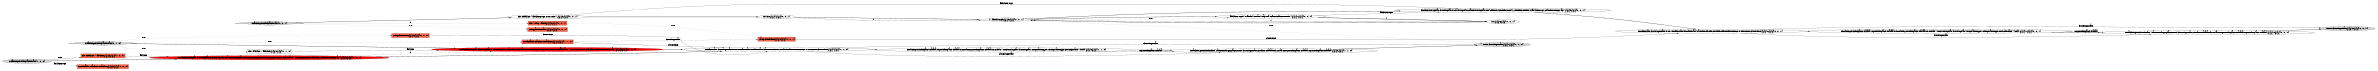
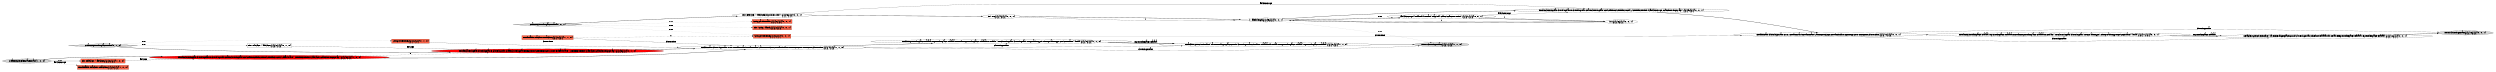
(410, 22) -> (671, 25)
(664, 26) -> (659, 30)
(673, 39) -> (671, 36)
(328, 43) -> none
